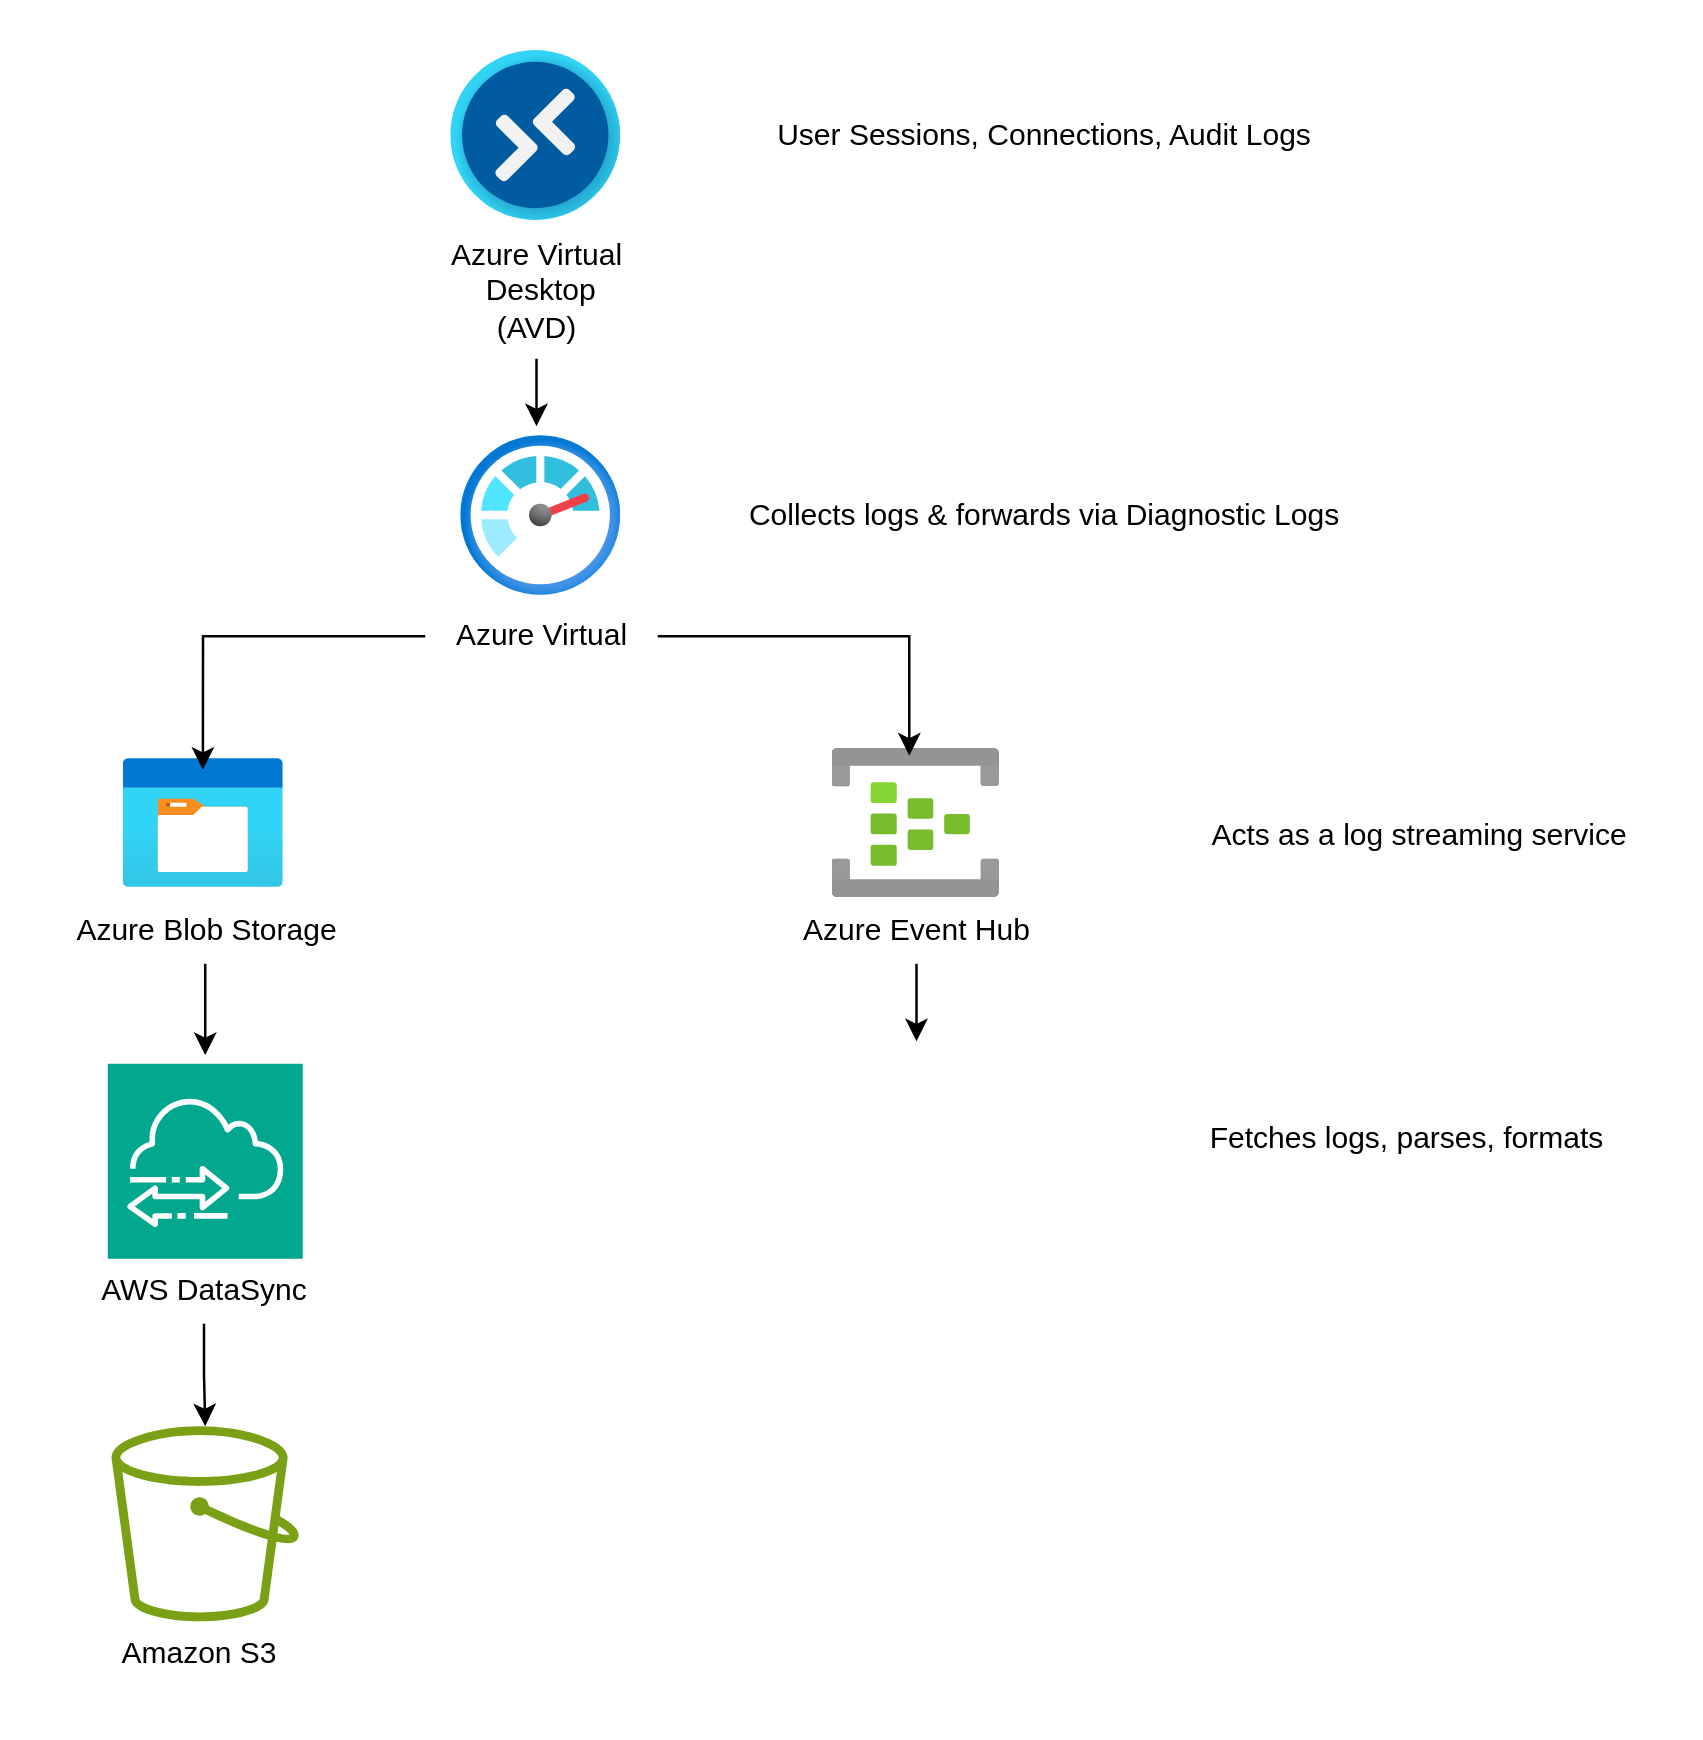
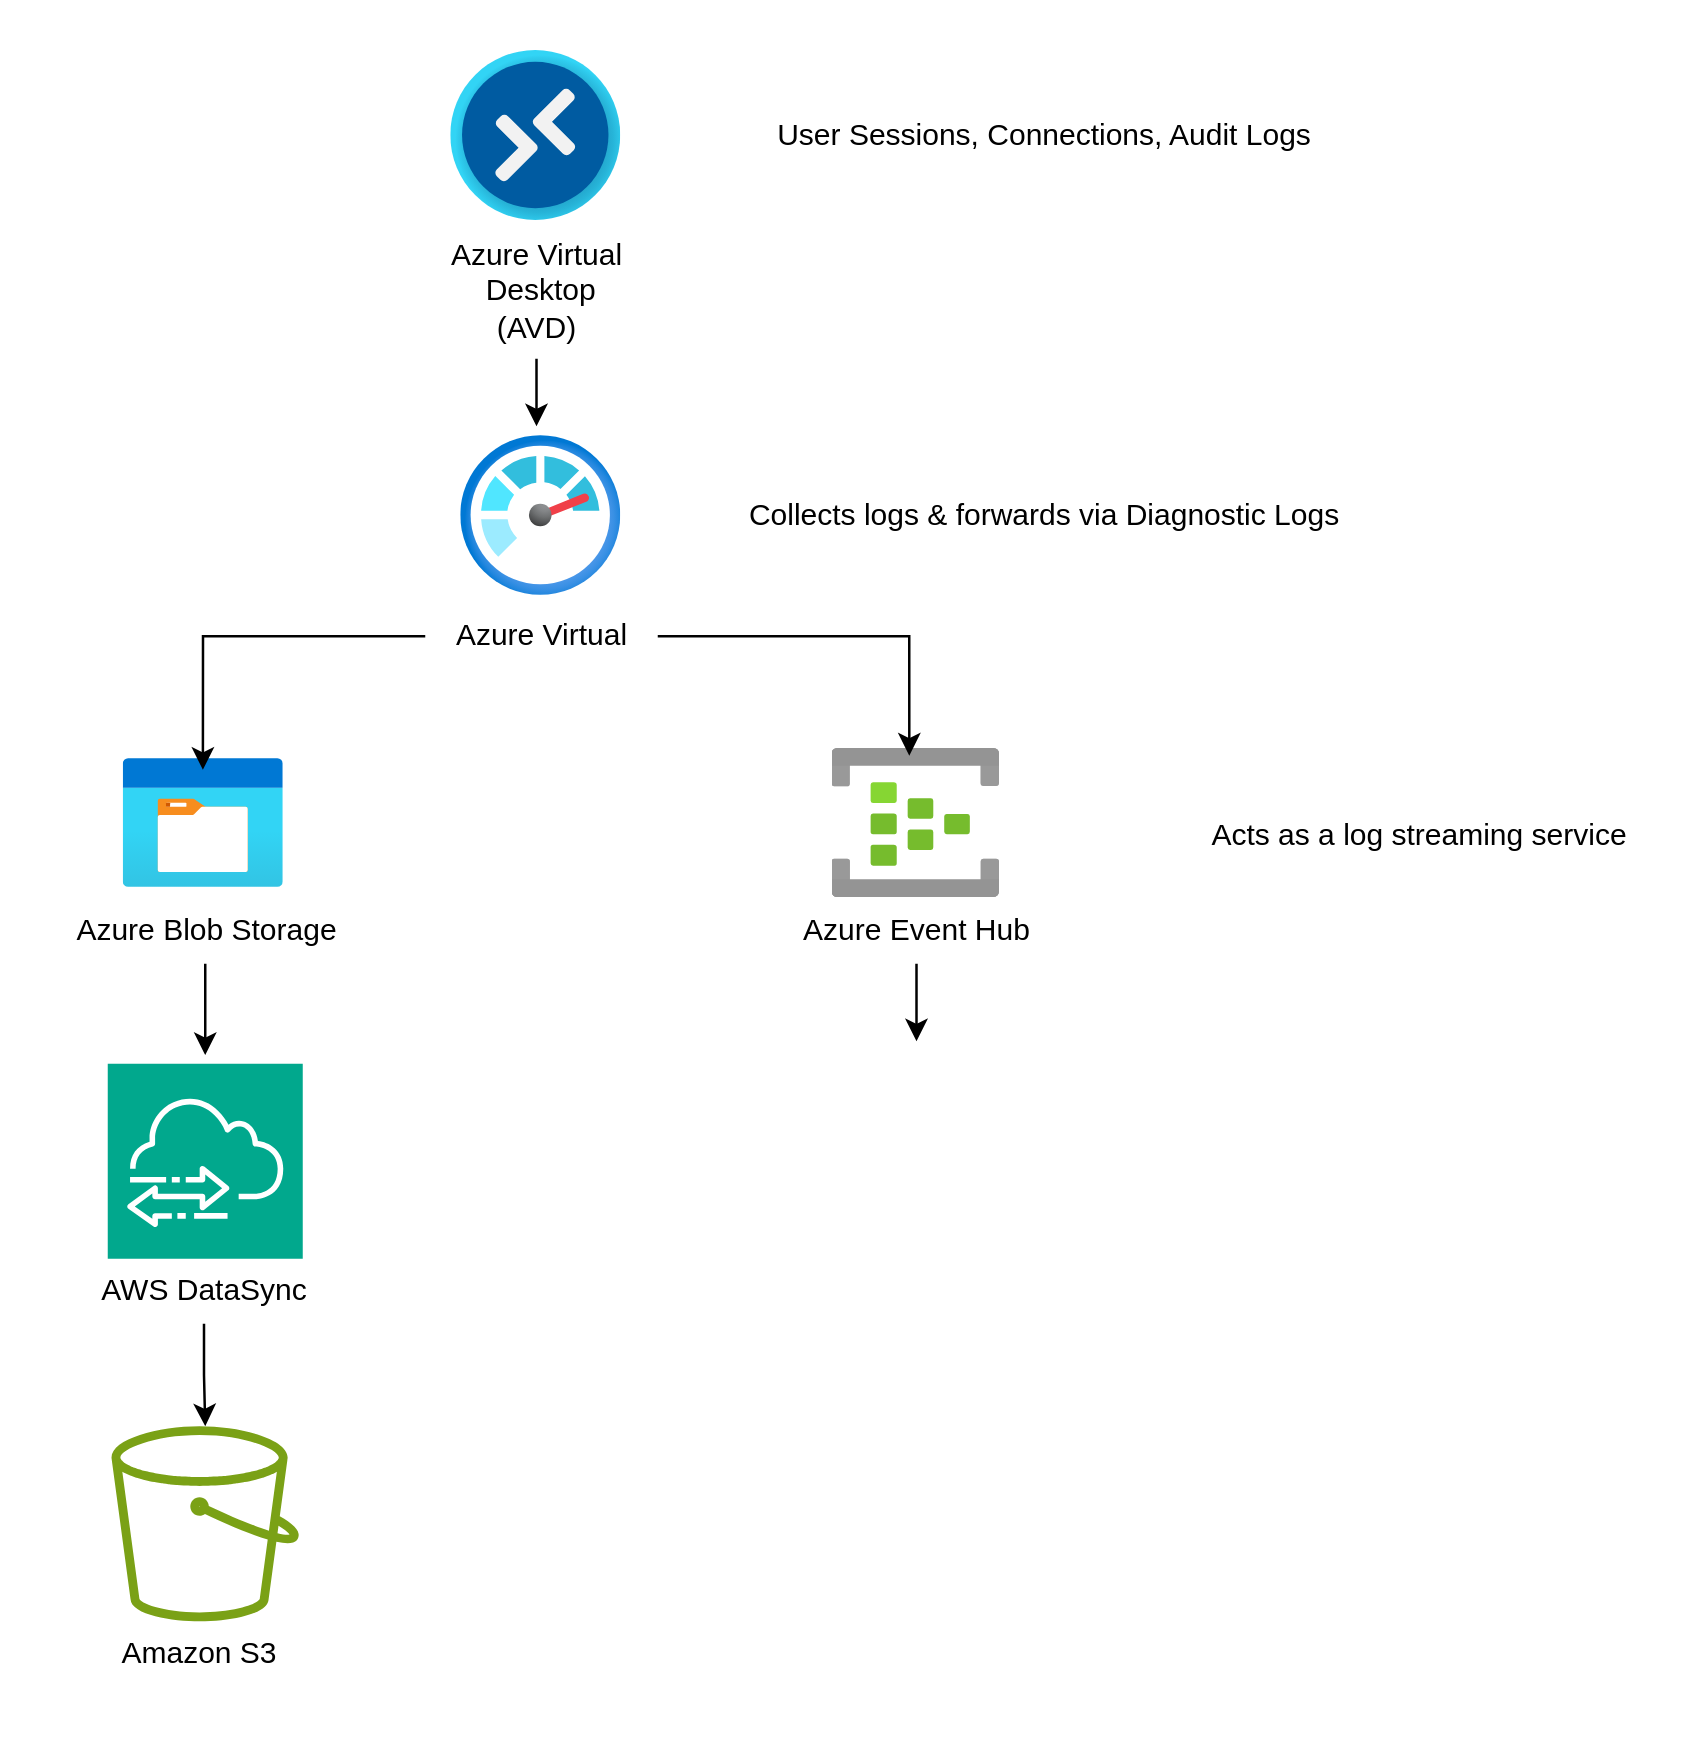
(1406, 1139) -> none
